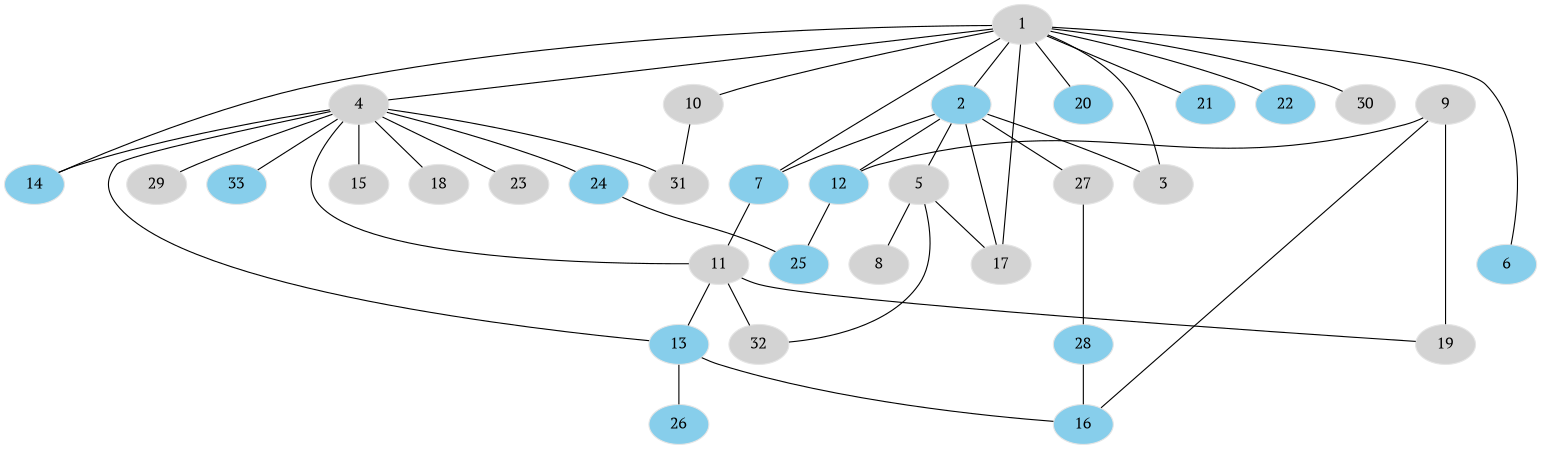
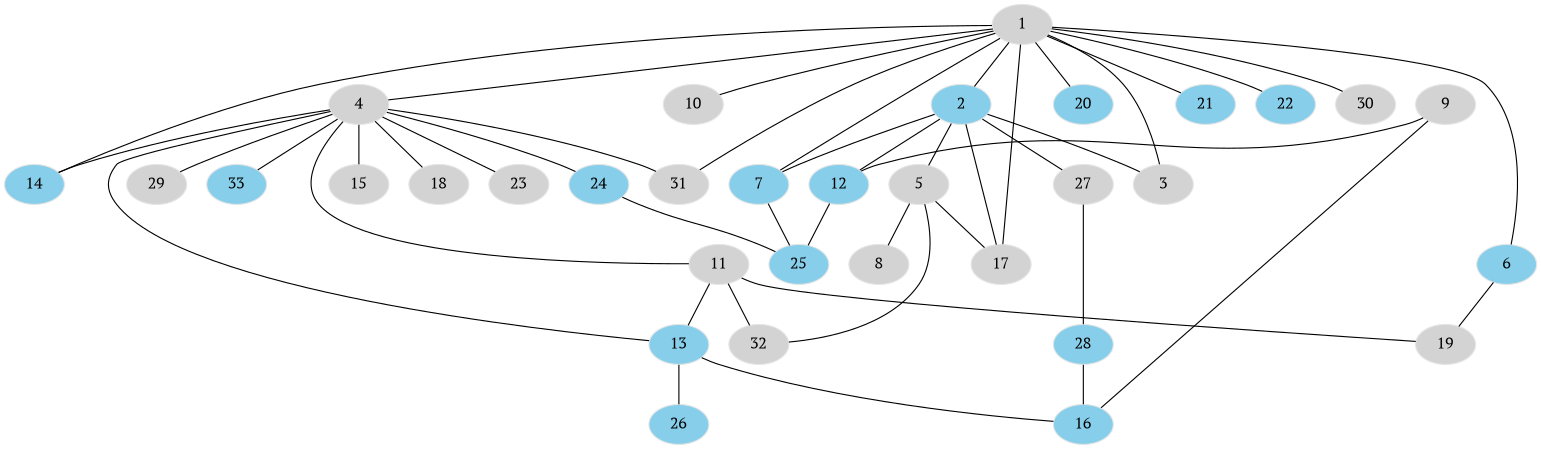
(686, 144) -> (842, 90)
(739, 224) -> (779, 224)
(1446, 224) -> (1476, 304)
